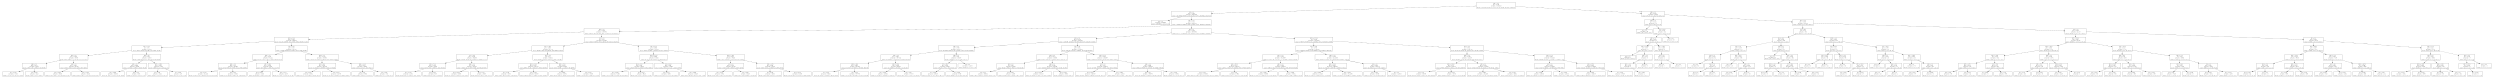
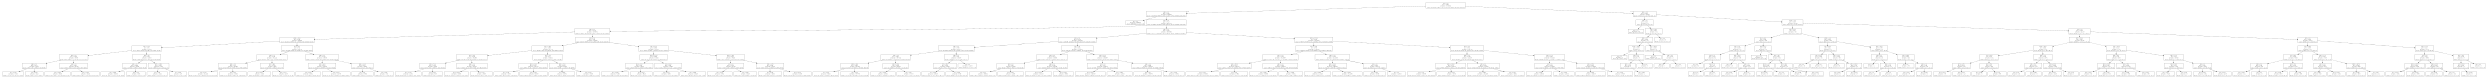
none -> (1653, 57)
